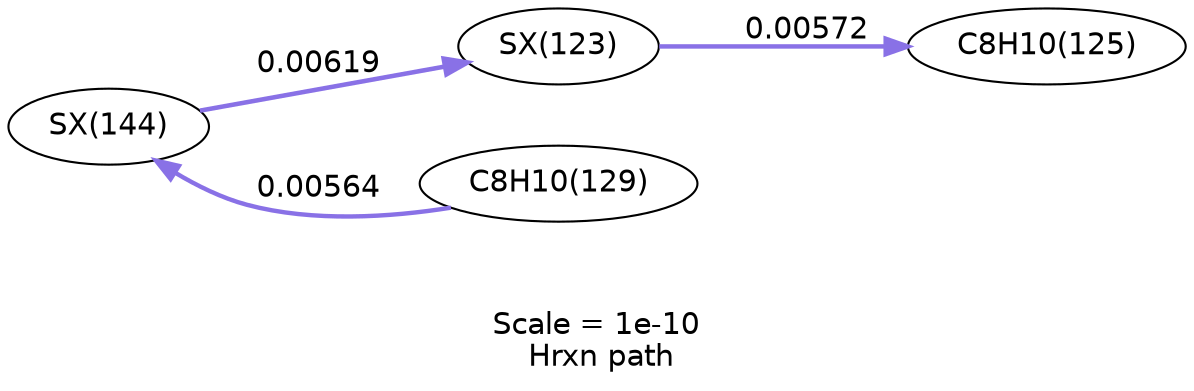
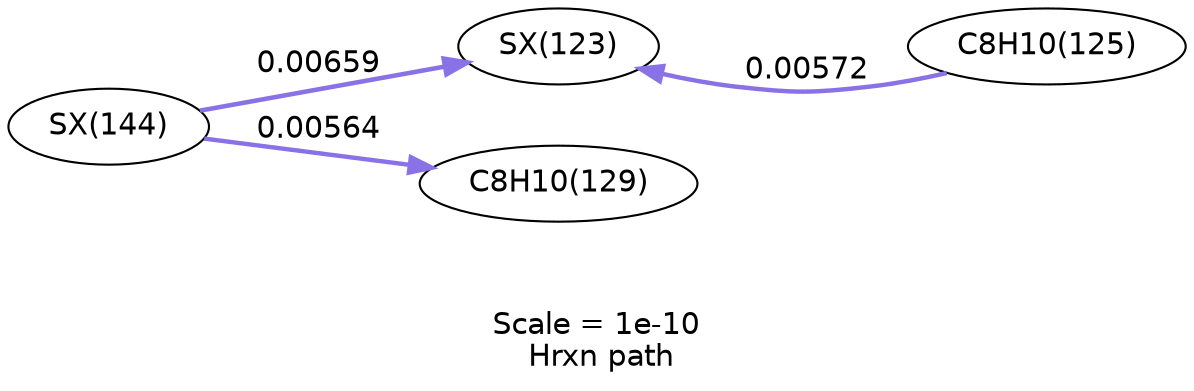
(772, 46) -> (804, 92)
(314, 64) -> (314, 64)
(309, 215) -> (307, 152)
